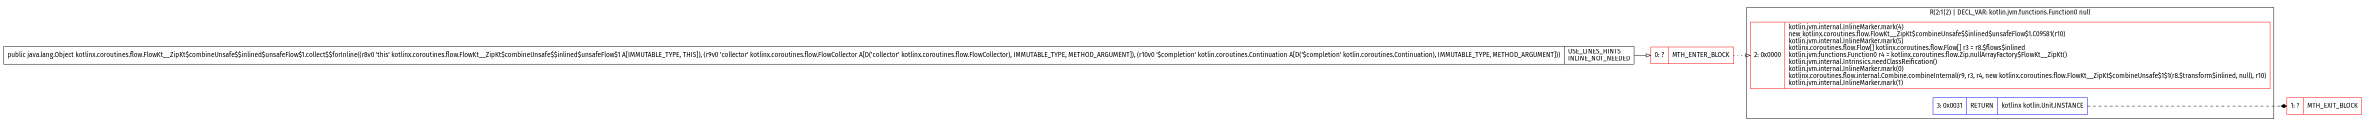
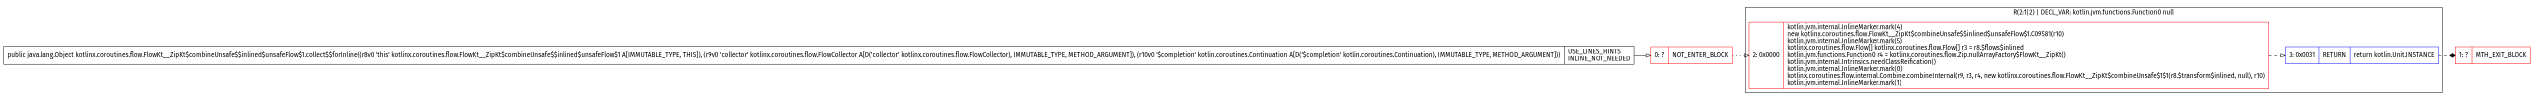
(1701, 55) -> (1700, 55)
none -> (2275, 55)
(2043, 106) -> (2394, 55)
